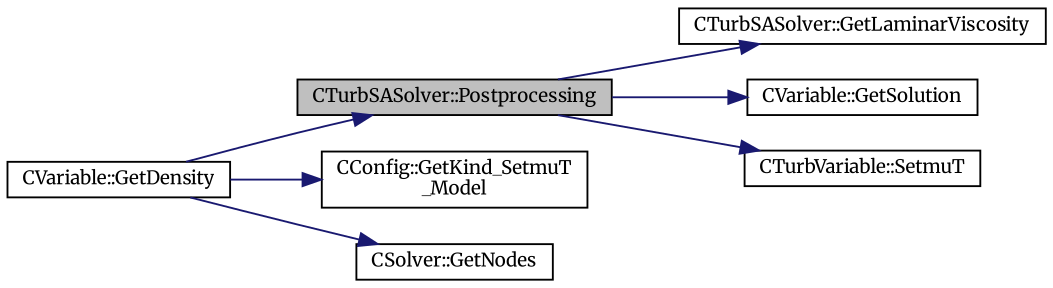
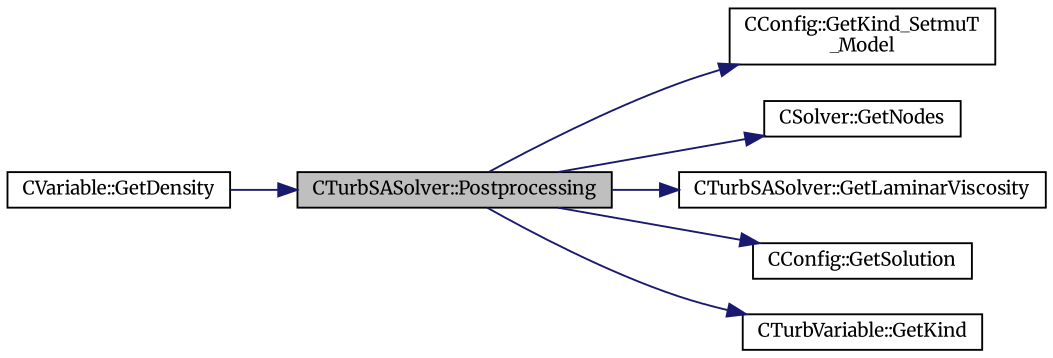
(862, 97) -> (862, 261)
(862, 168) -> (862, 332)
(266, 180) -> (602, 115)
(275, 219) -> (652, 156)
